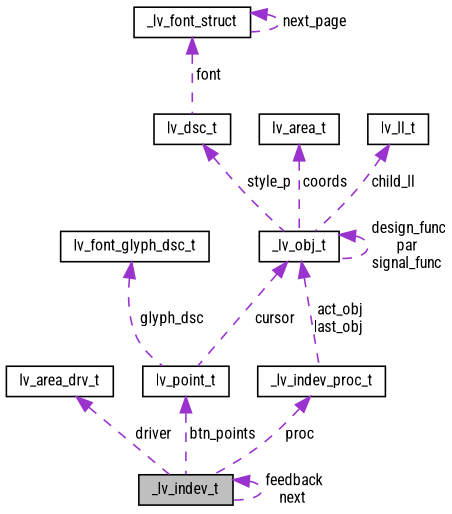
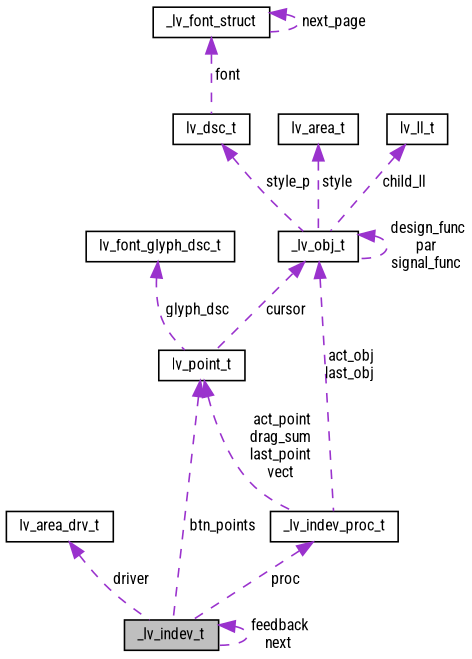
(324, 183) -> (336, 183)
none -> (237, 465)
